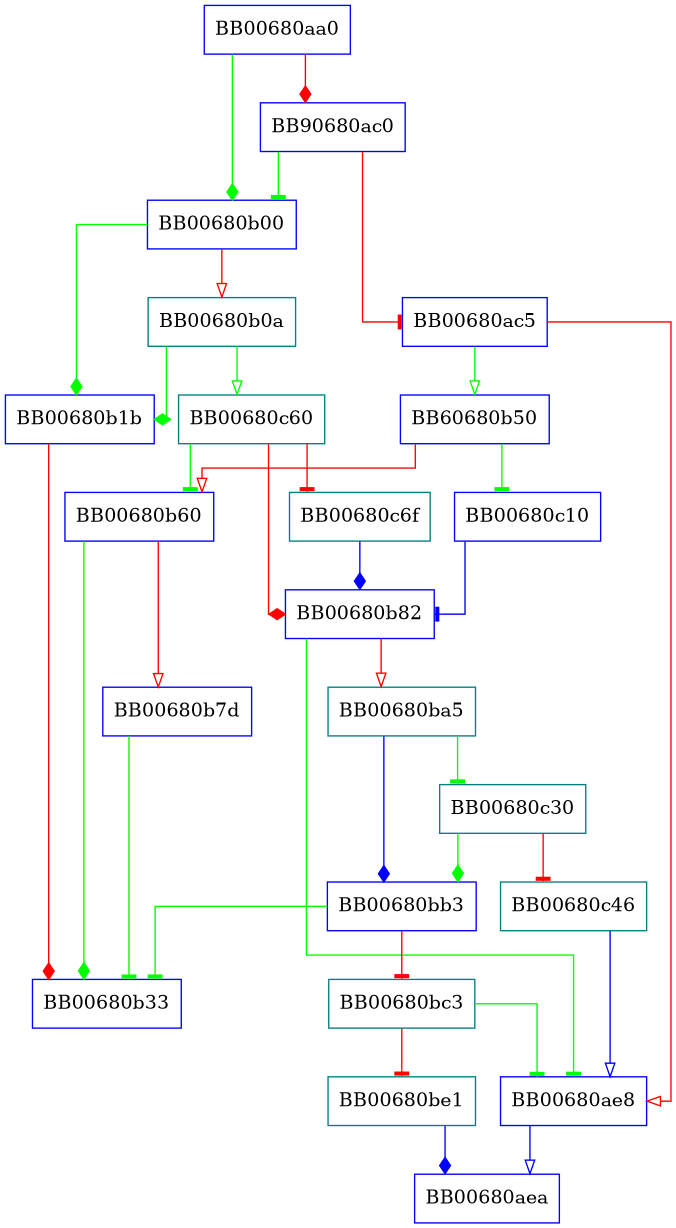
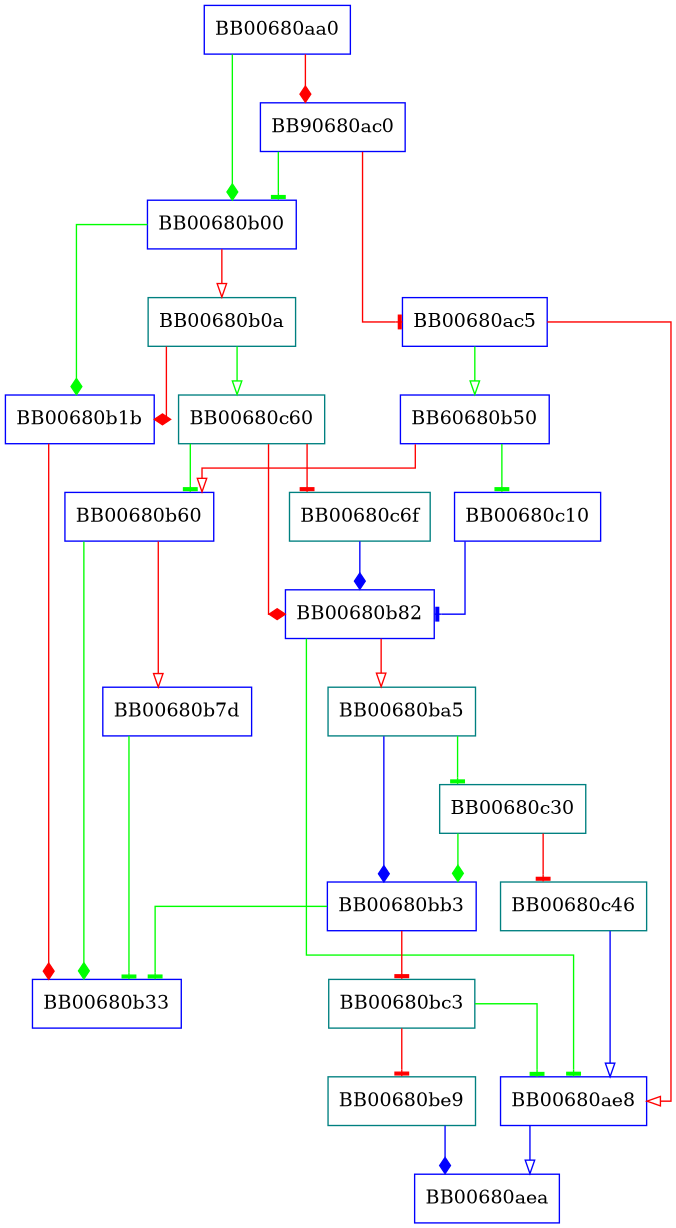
(166, 384) -> (166, 384)
(402, 1101) -> (402, 1101)
